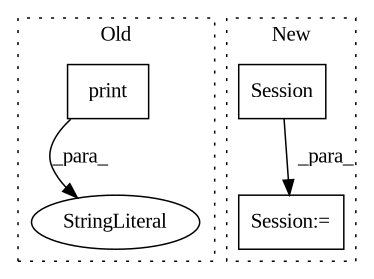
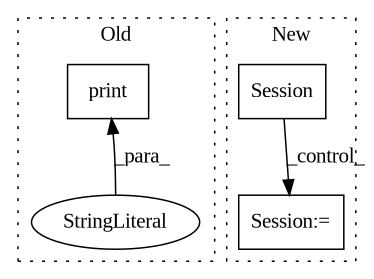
(50, 152) -> (115, 164)
(326, 157) -> (326, 157)
